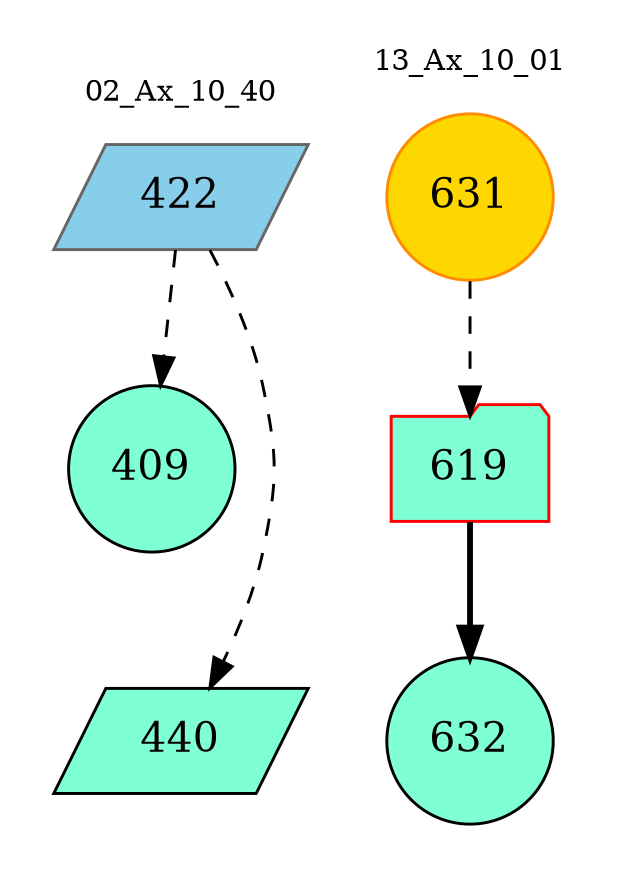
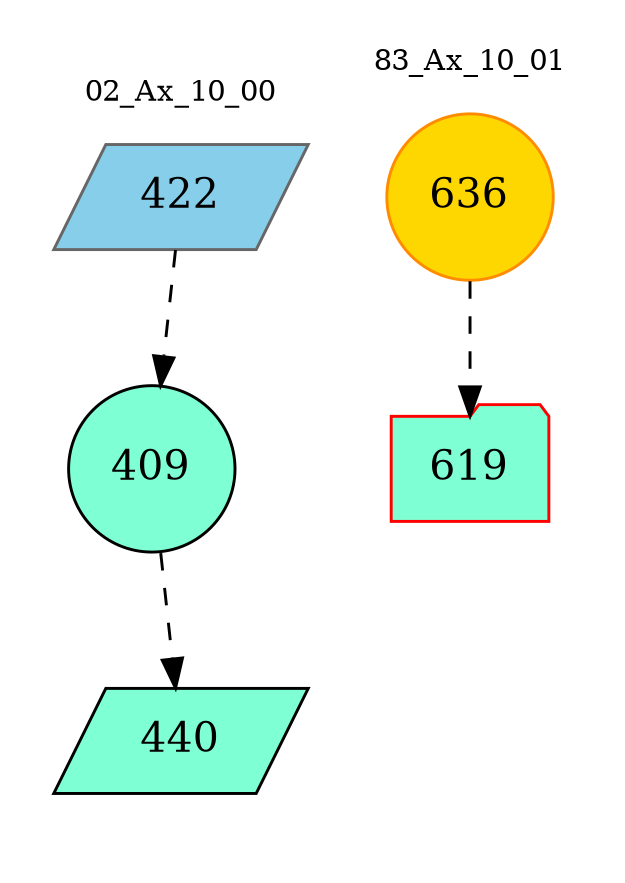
(470, 63) -> (470, 63)
(181, 93) -> (181, 93)
(470, 197) -> (470, 197)
(274, 454) -> (166, 606)
(470, 741) -> none
